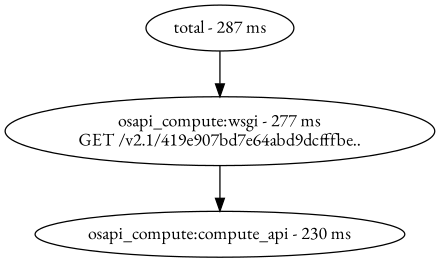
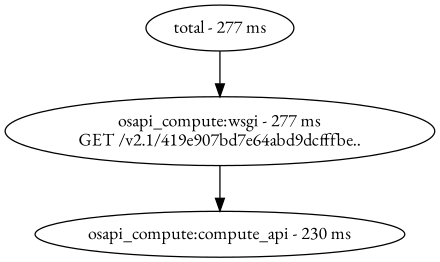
(220, 28) -> (220, 28)
